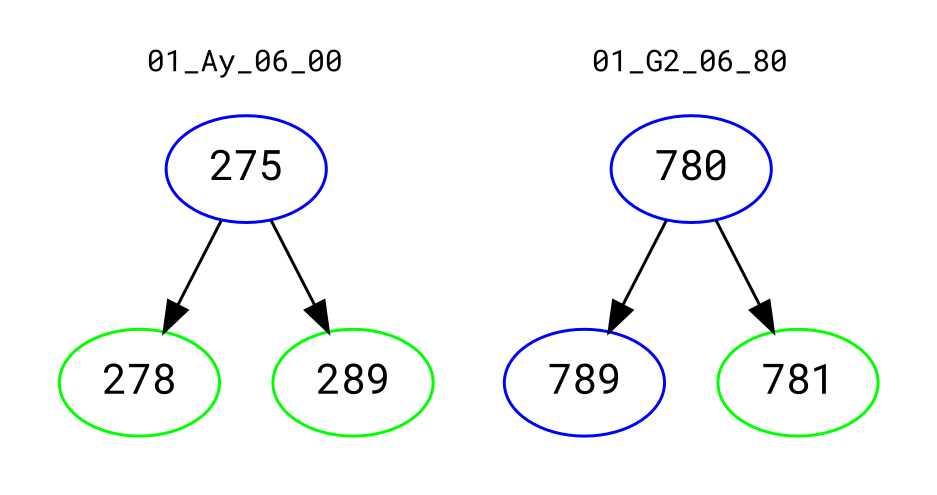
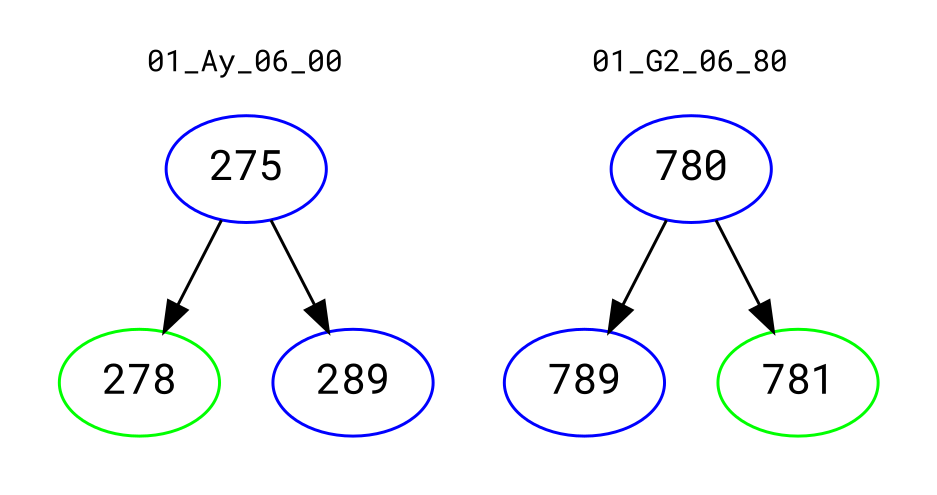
(353, 383) -> (353, 383)
